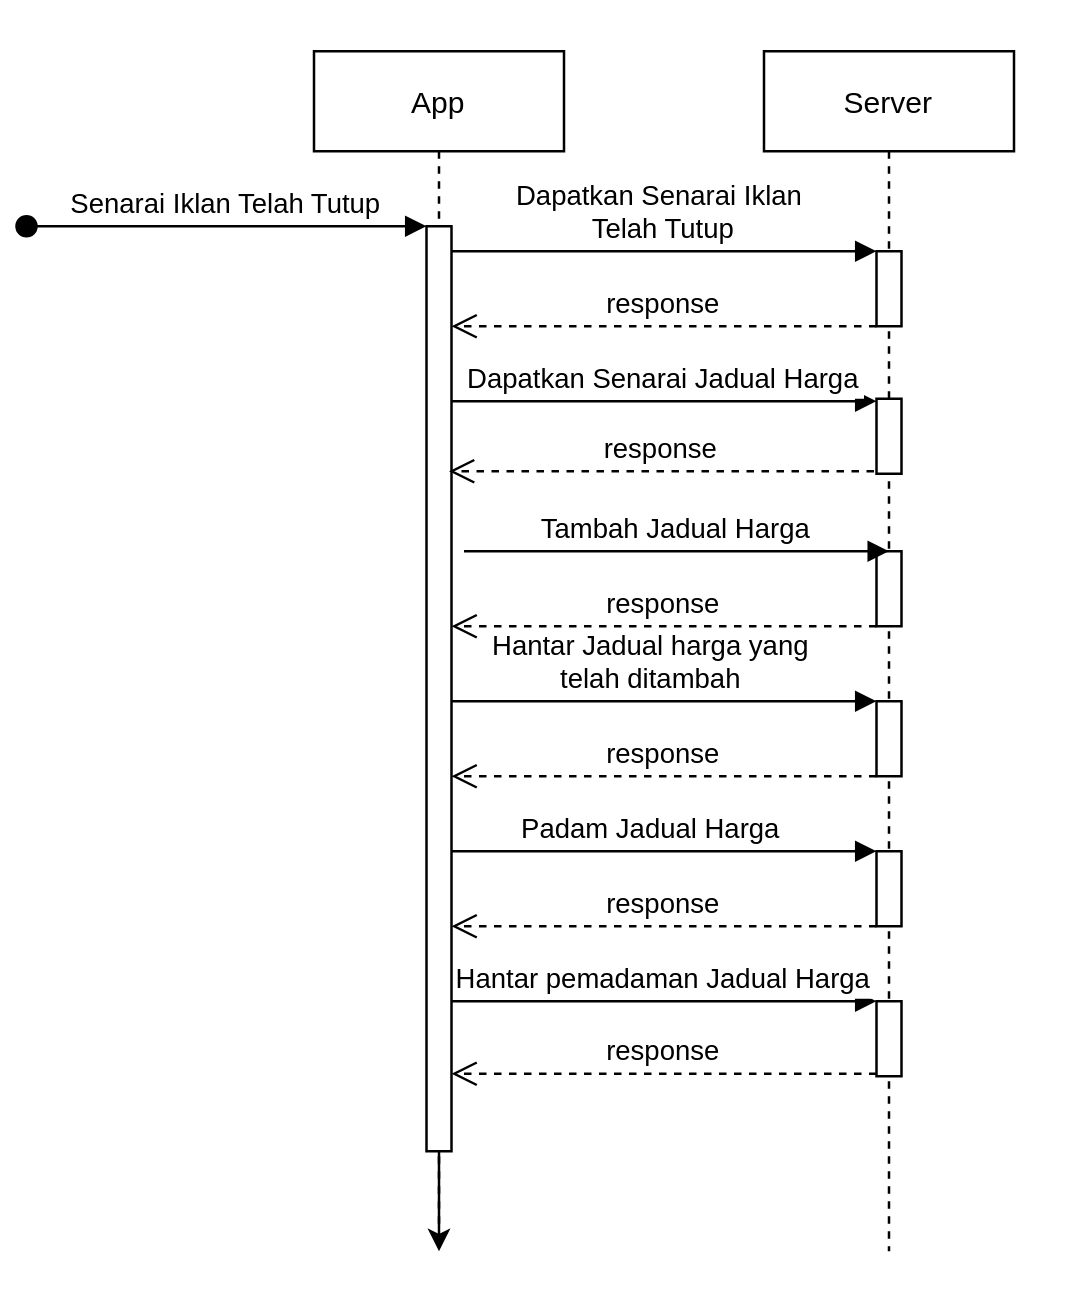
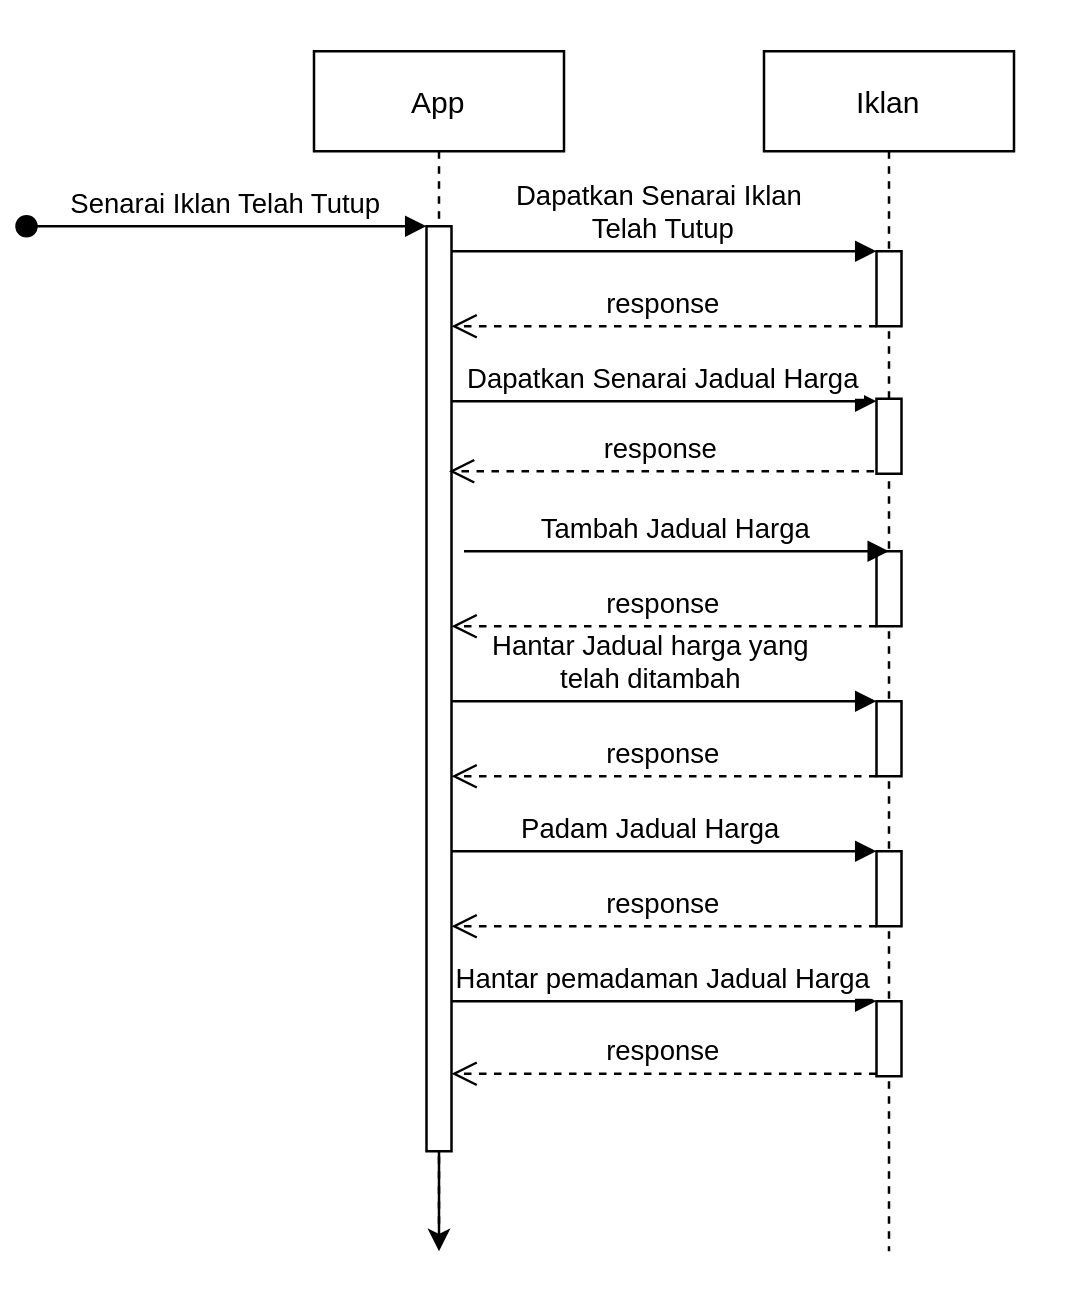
(888, 103) -> (888, 103)
